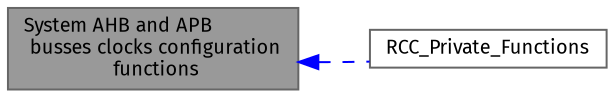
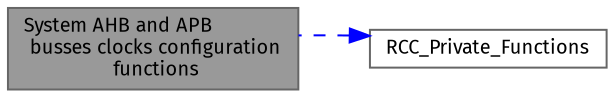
(344, 62) -> (324, 35)
